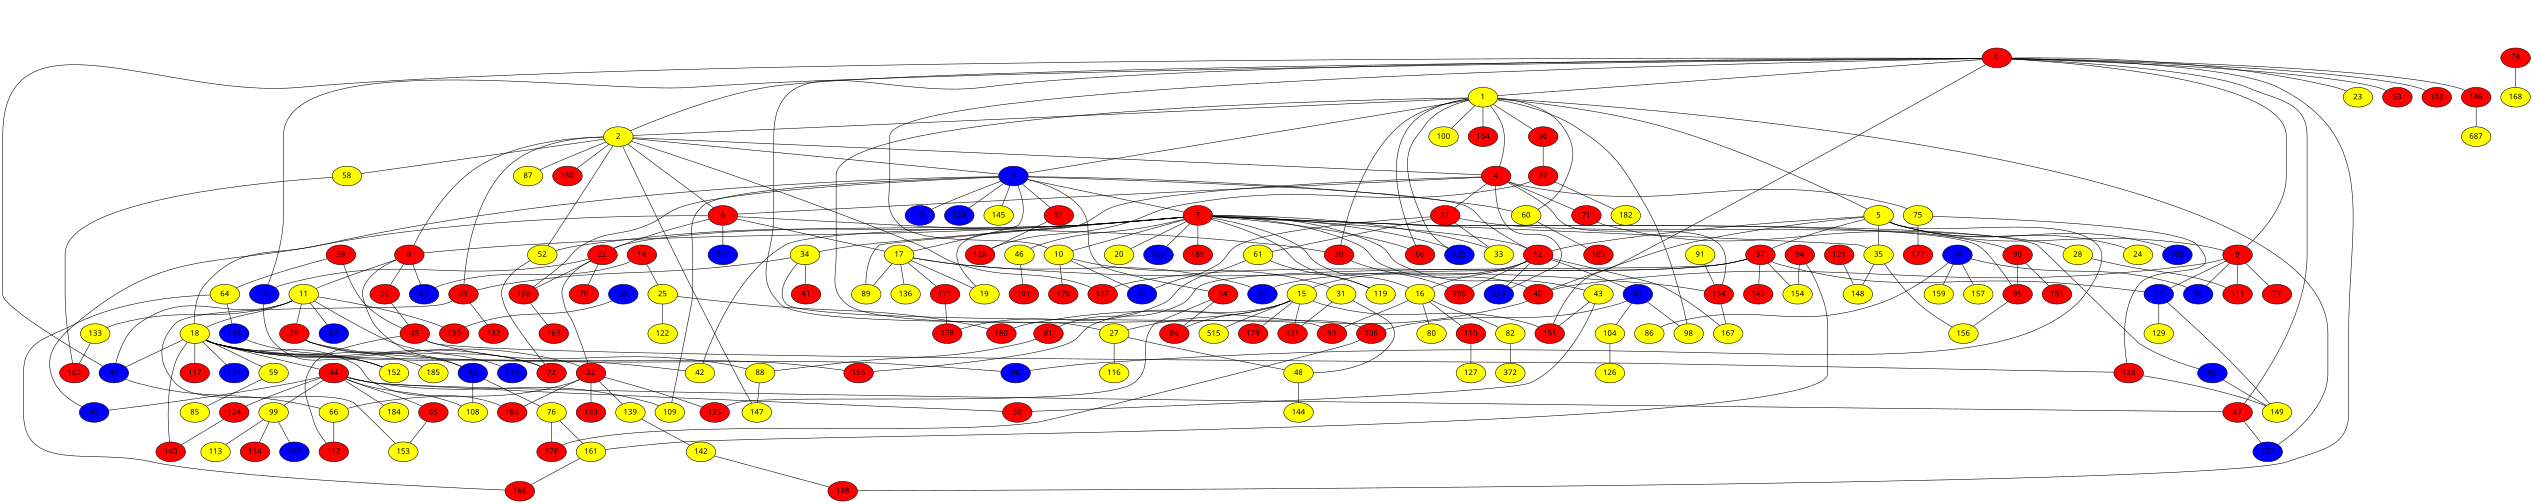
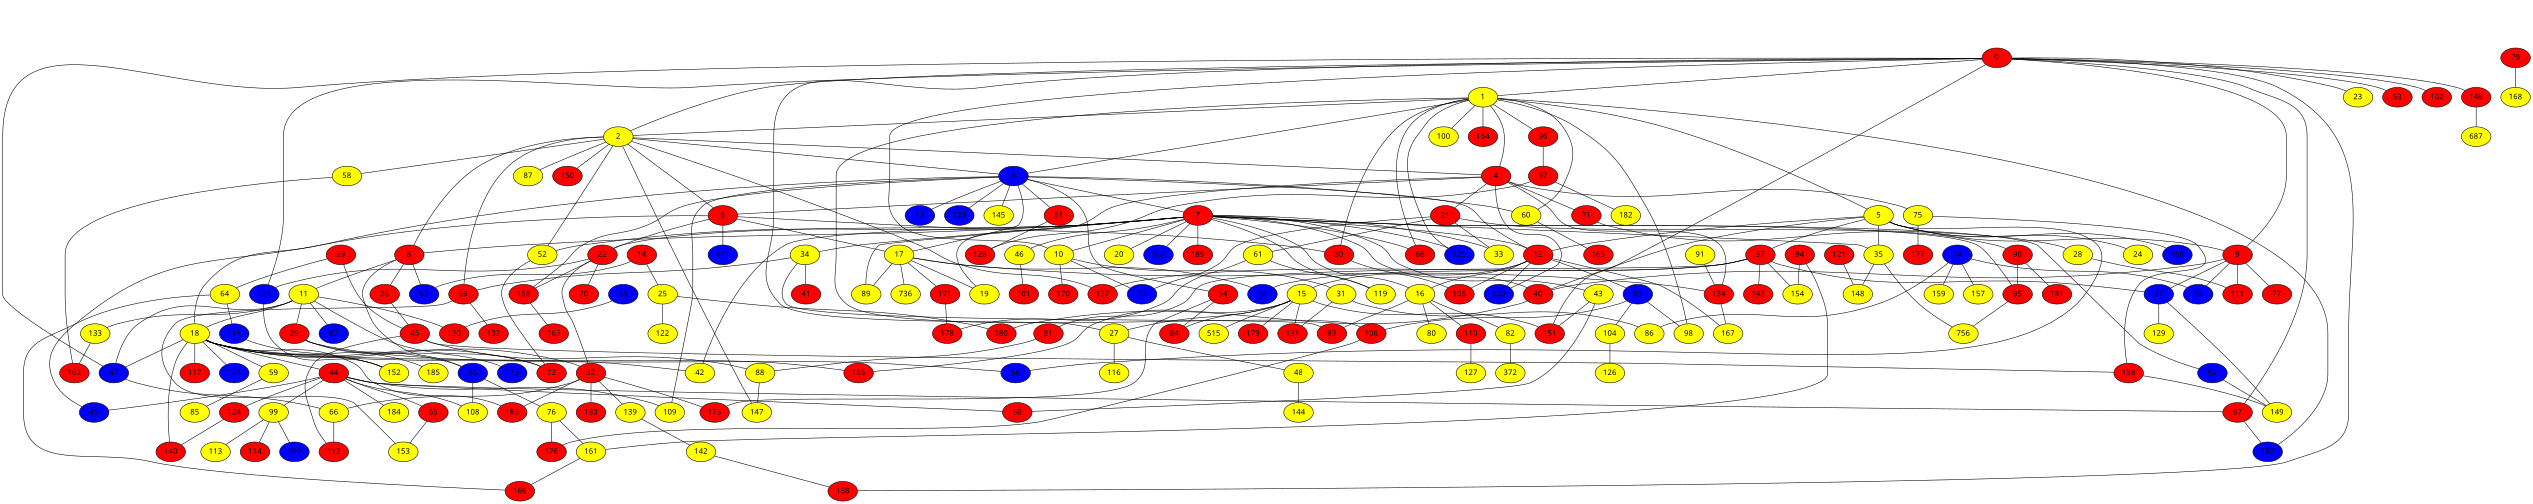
(906, 294) -> (906, 294)
(1963, 334) -> (1963, 334)
(1387, 348) -> (1503, 313)
